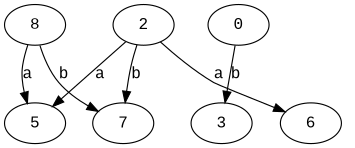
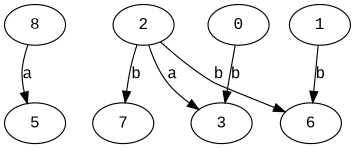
none -> (320, 25)
(93, 70) -> (164, 78)
(219, 74) -> (219, 74)
(57, 81) -> none
